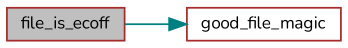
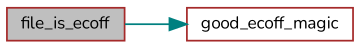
(264, 24) -> (270, 24)
